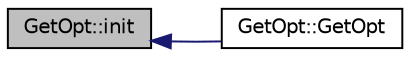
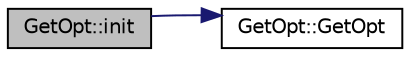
(196, 42) -> (176, 15)
